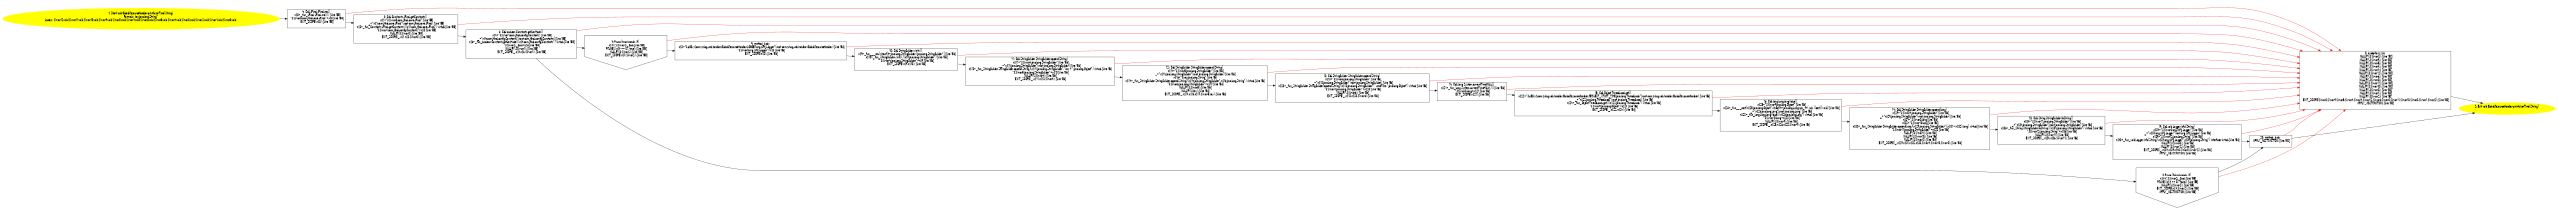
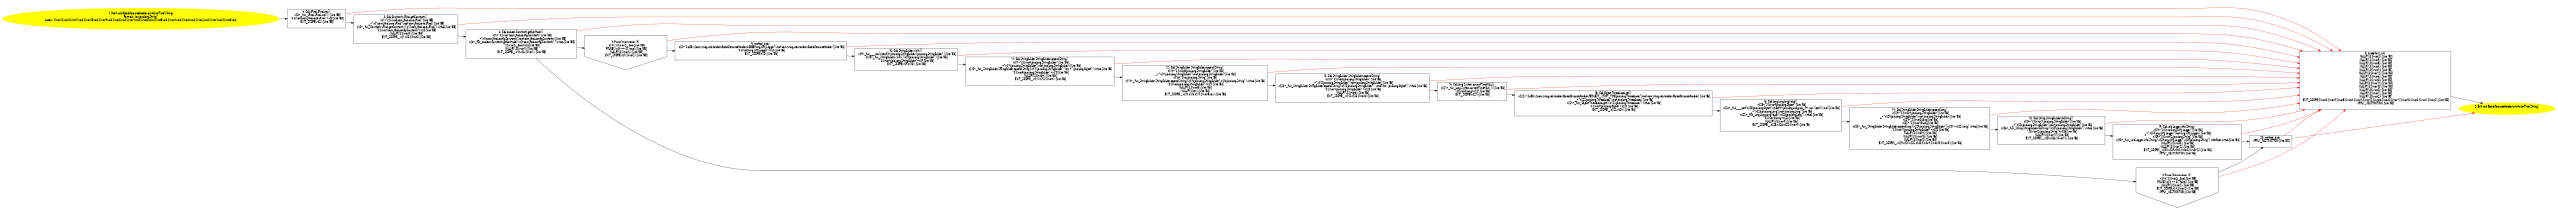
(2382, 126) -> (2382, 126)
